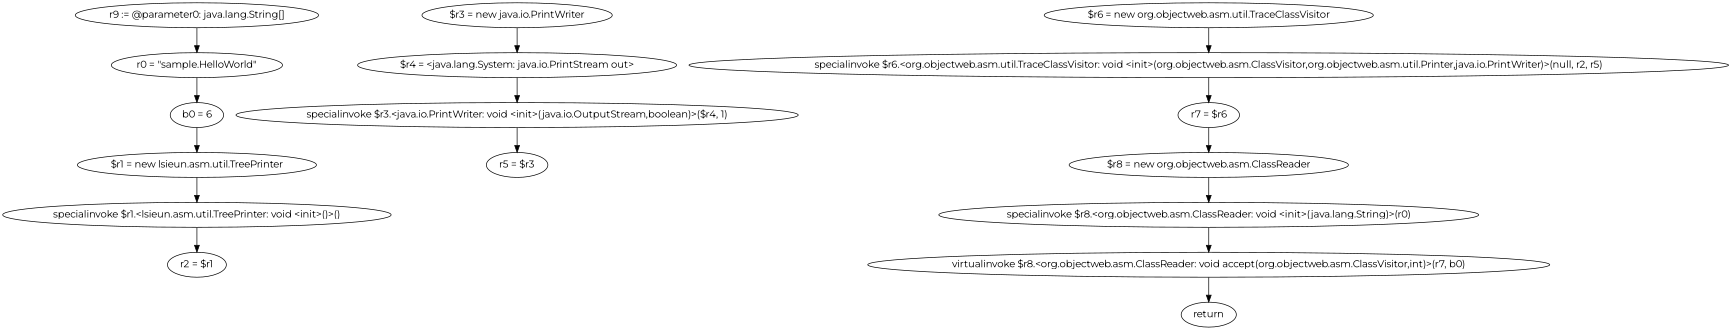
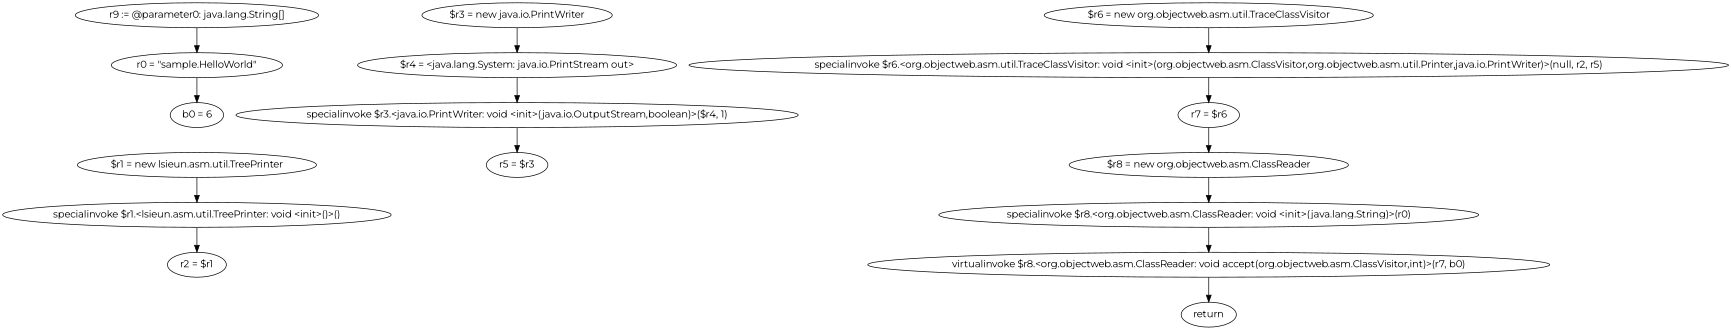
(197, 137) -> none
